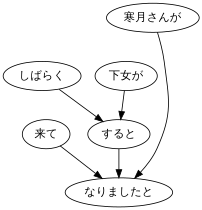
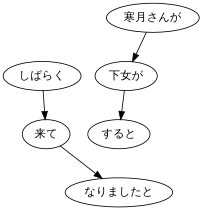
(78, 103) -> (44, 101)
(168, 105) -> (141, 43)
(119, 159) -> none
